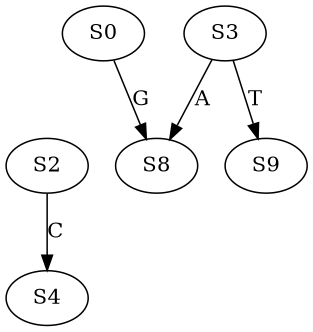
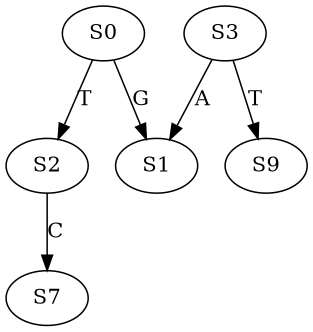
none -> (79, 92)
(157, 166) -> (157, 166)
(47, 298) -> (47, 298)
